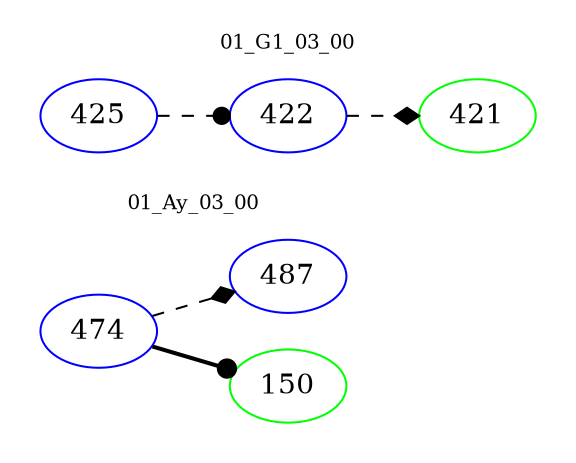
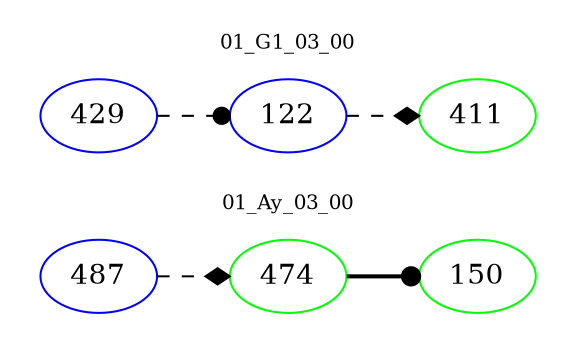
(99, 116) -> (99, 116)
(288, 116) -> (288, 116)
(477, 116) -> (477, 116)
(182, 307) -> (181, 276)
(99, 331) -> (288, 276)
